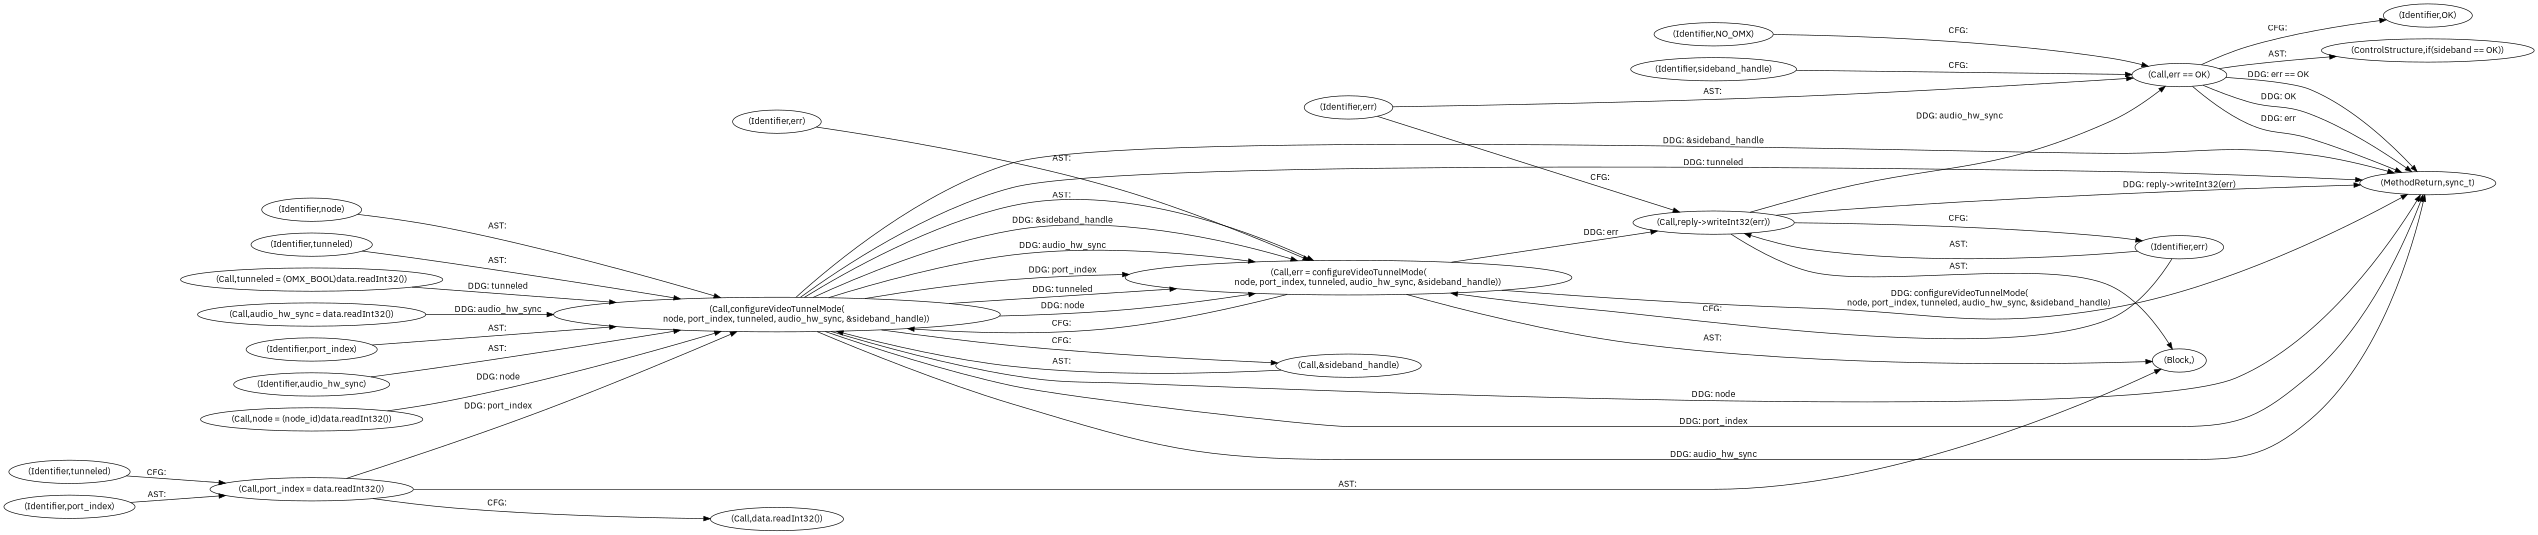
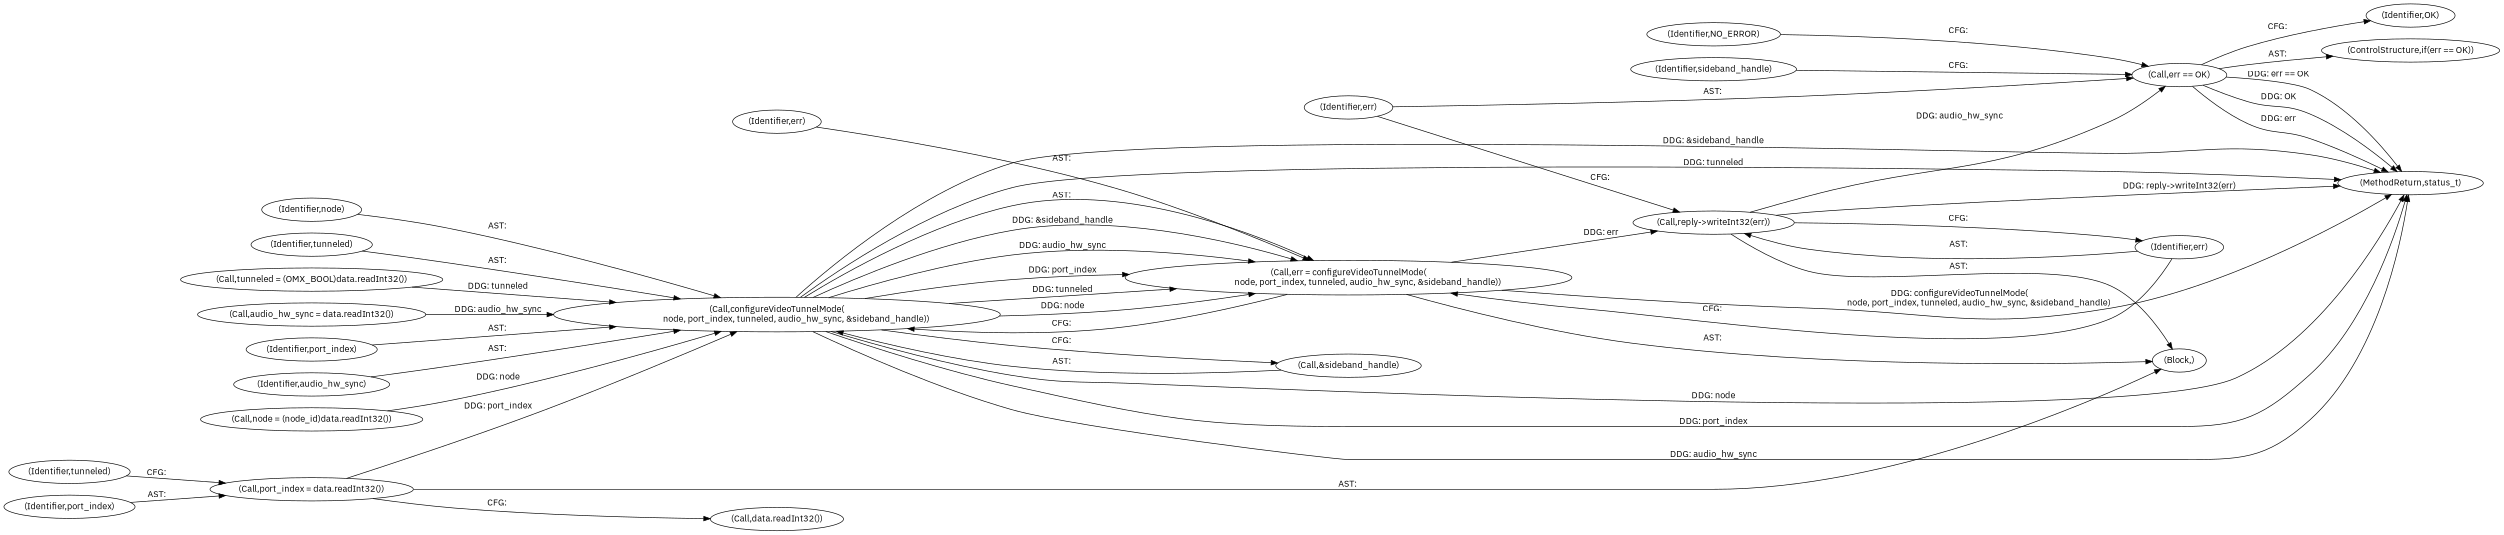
(1714, 34) -> (1714, 34)
(2428, 50) -> (2411, 50)
(2428, 183) -> (2411, 183)
